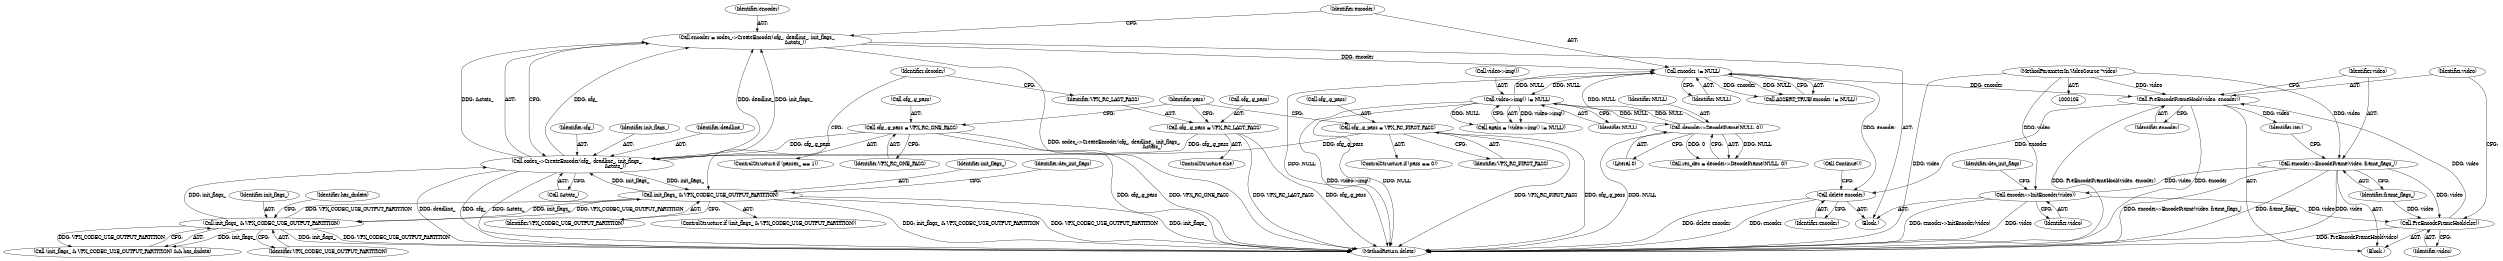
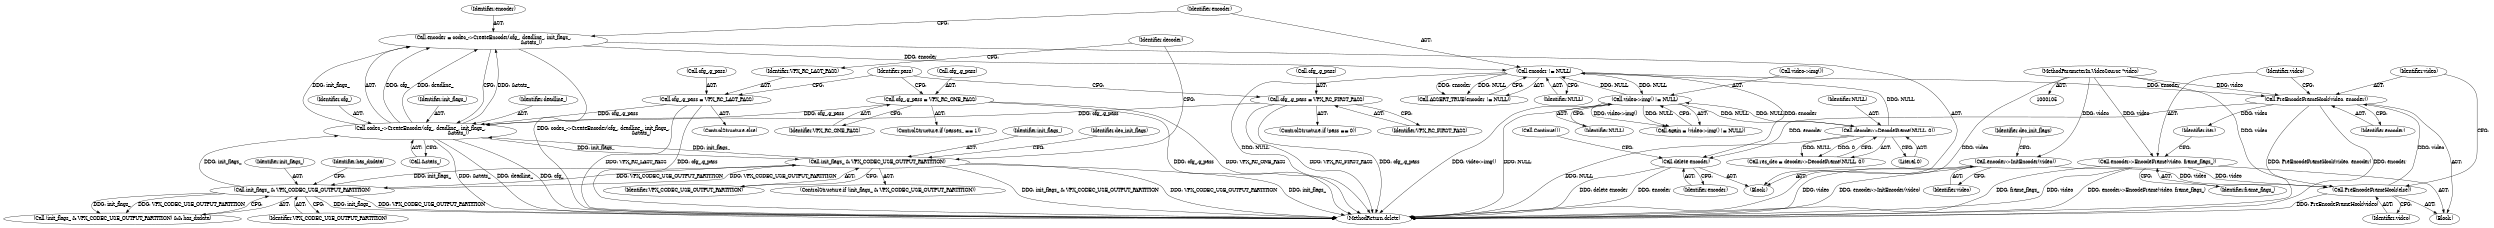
(2177, 176) -> none
(2405, 211) -> (2237, 125)
